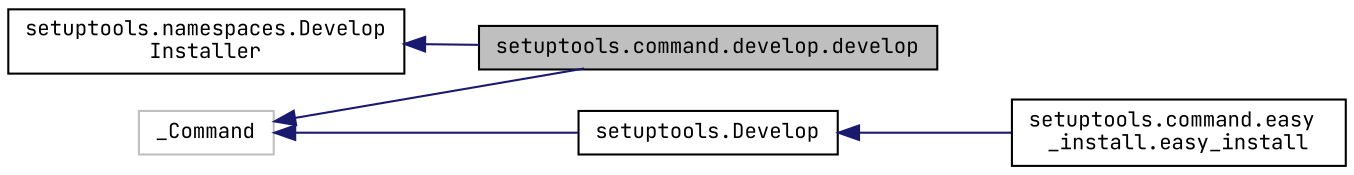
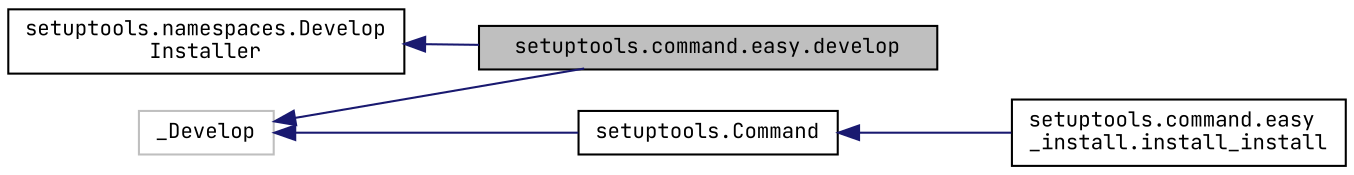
(708, 48) -> (708, 48)
(206, 133) -> (206, 133)
(708, 133) -> (708, 133)
(1179, 133) -> (1179, 133)
